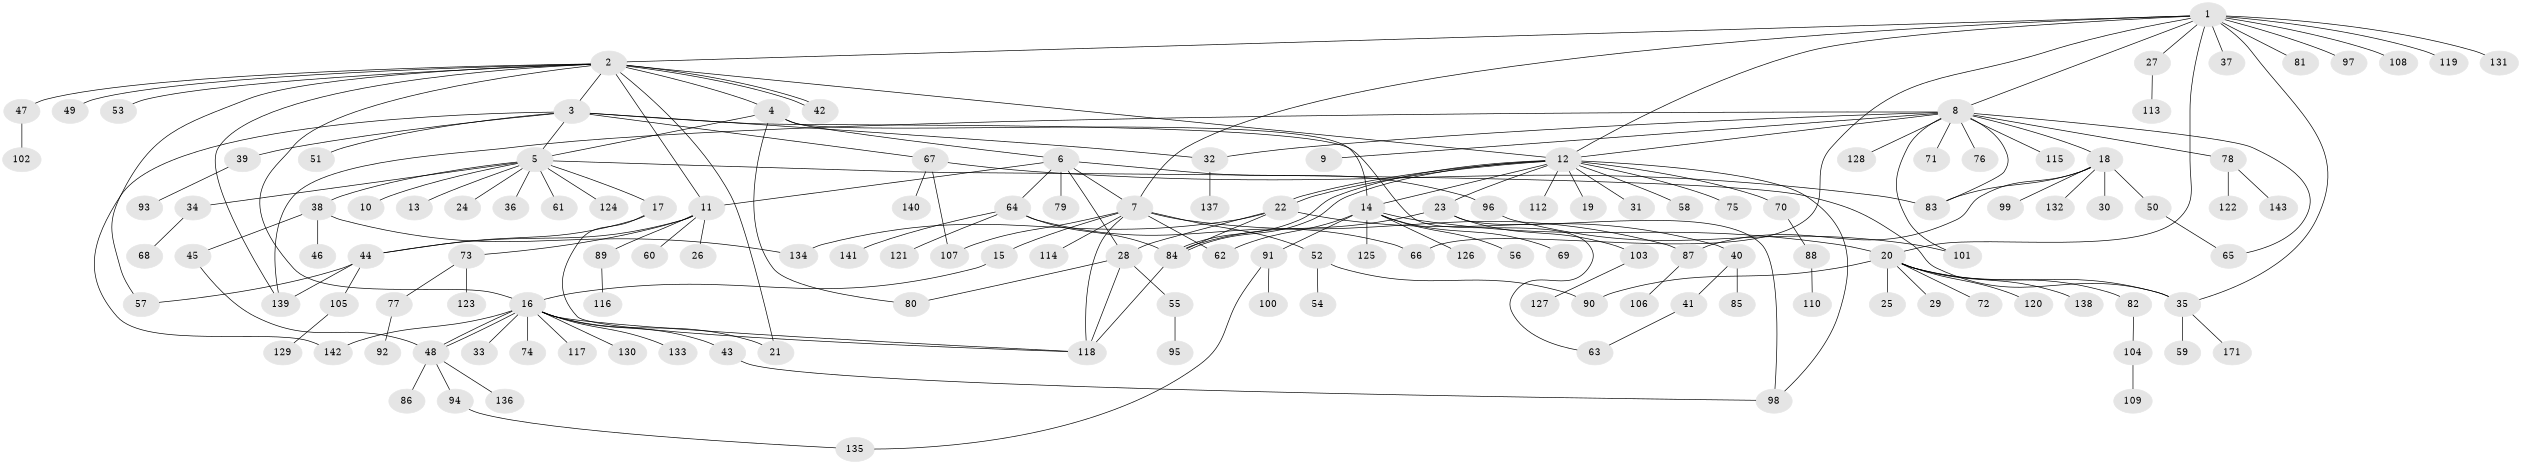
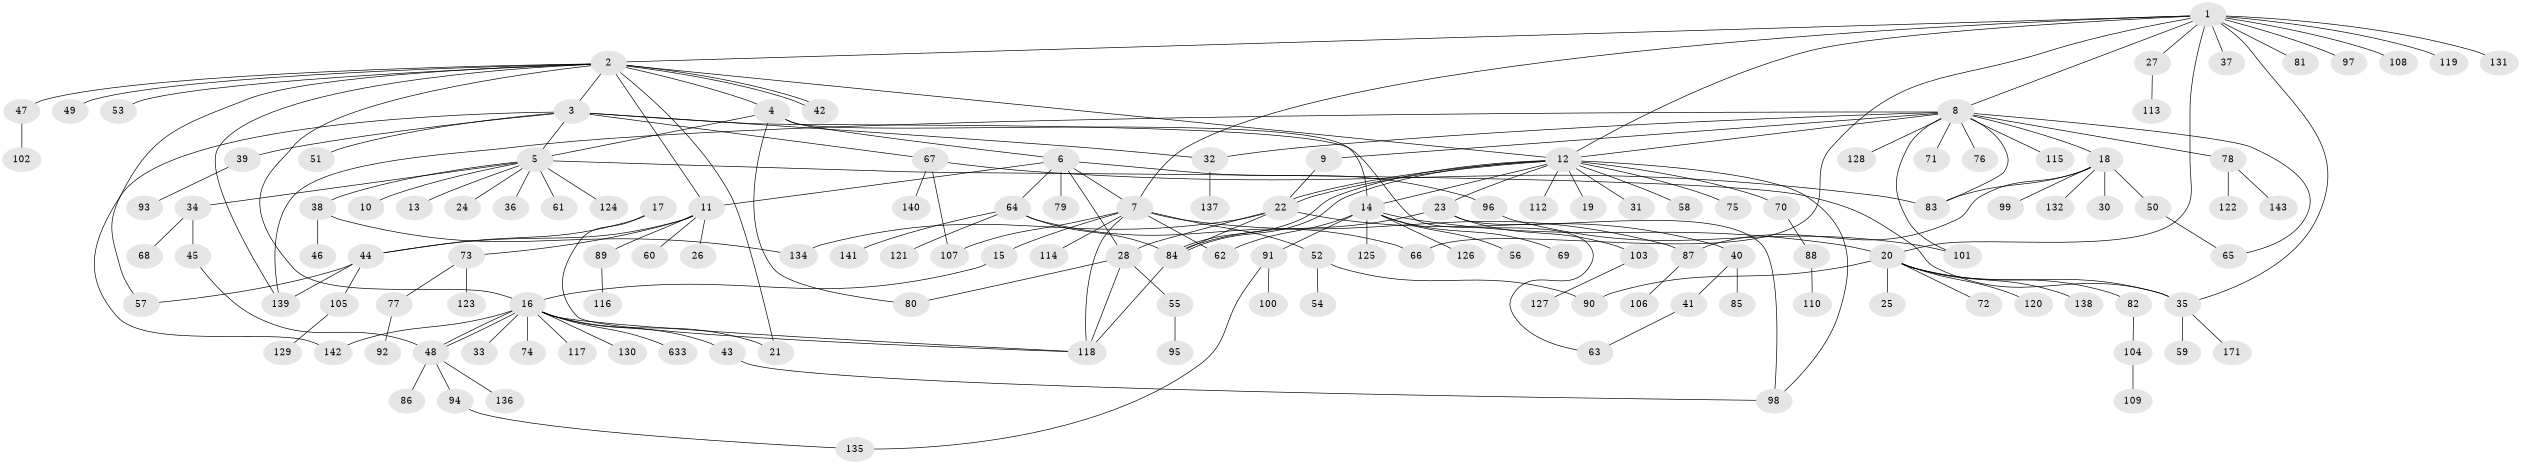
(598, 182) -> none
none -> (1302, 184)
(255, 232) -> (193, 232)
(1936, 305) -> none
(678, 353) -> (678, 353)
